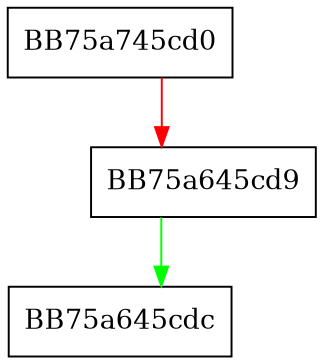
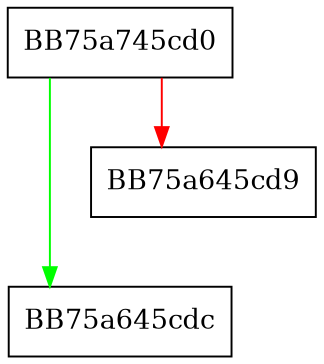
(161, 242) -> (50, 173)
